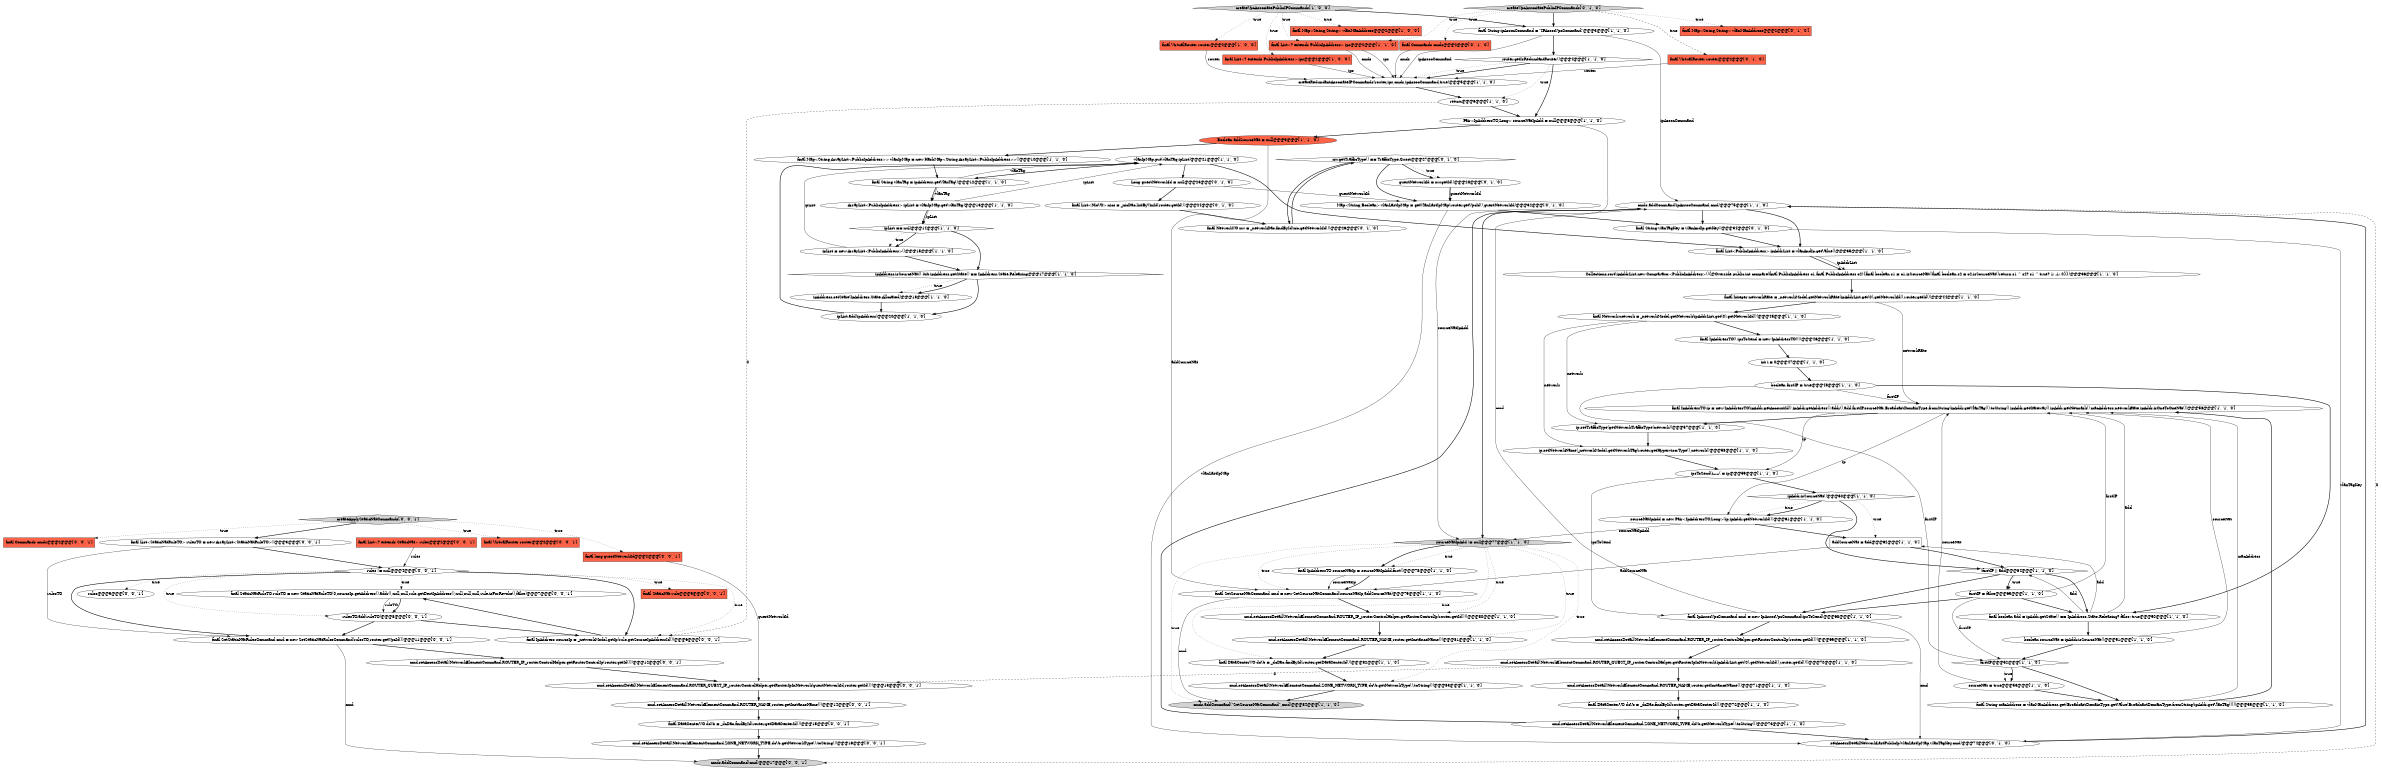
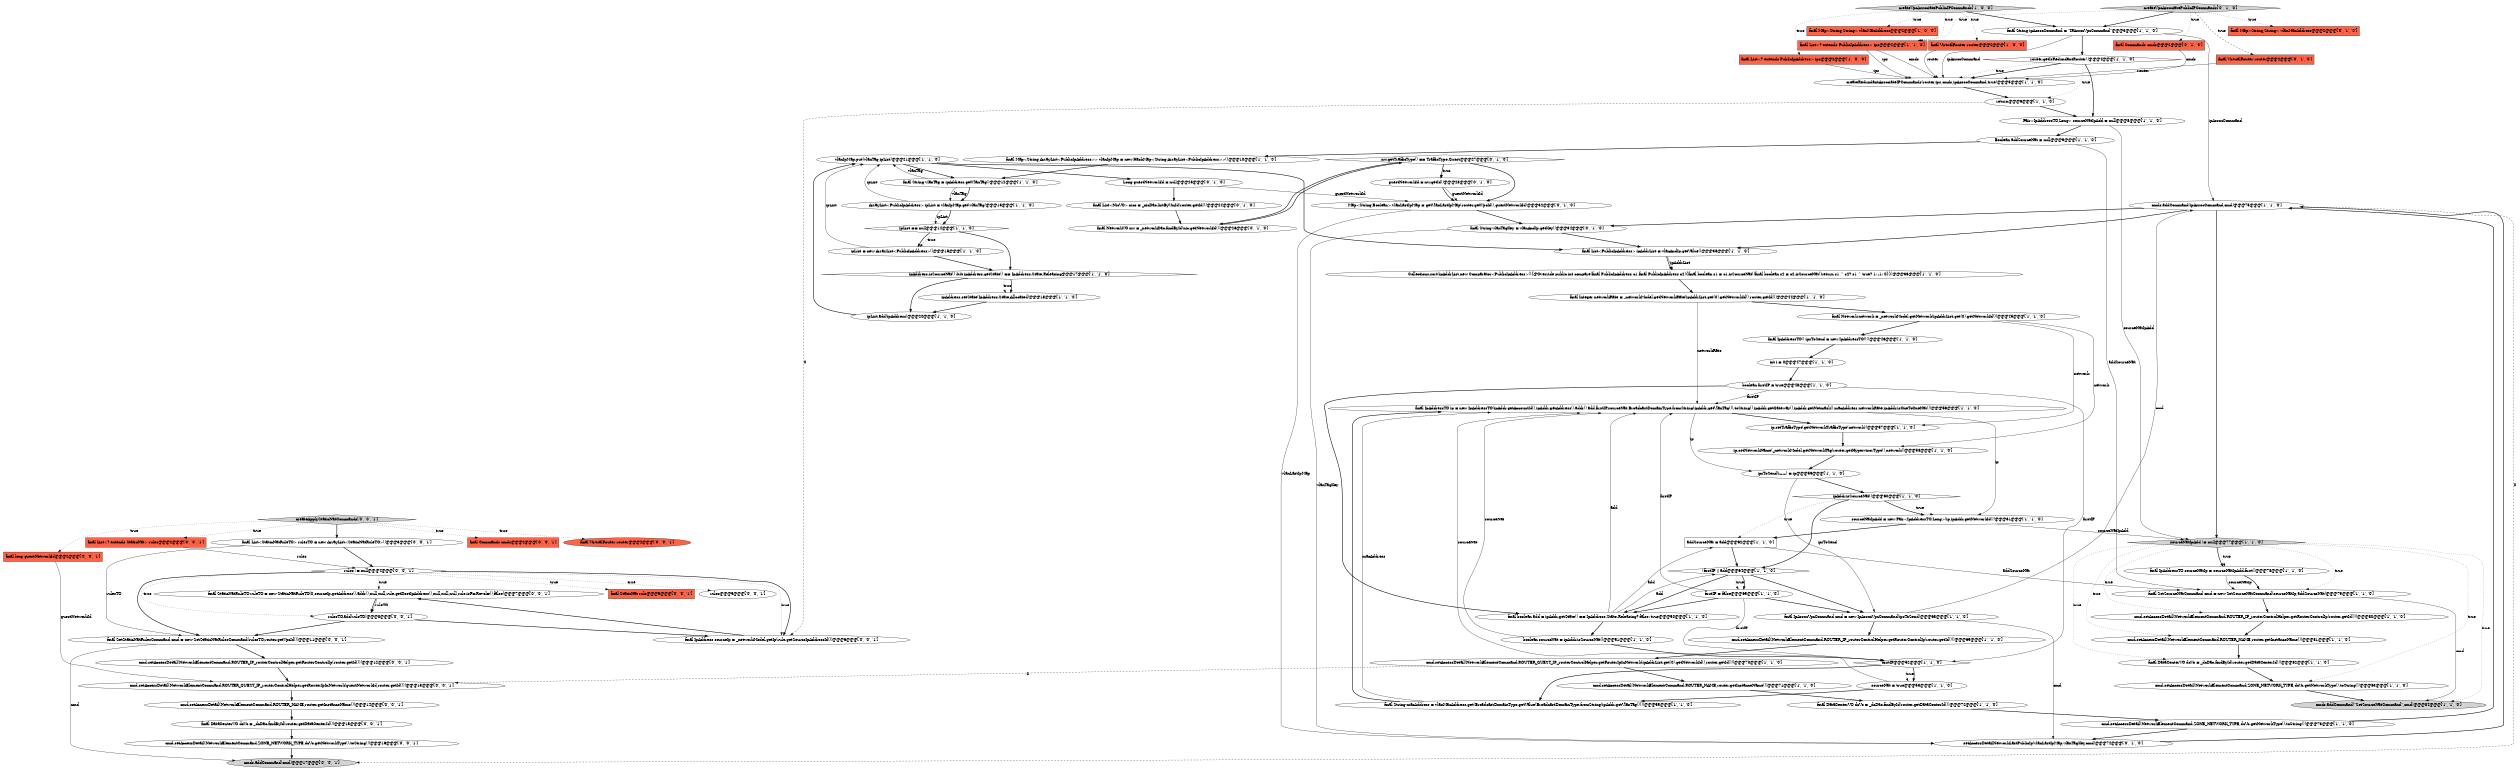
(1268, 140) -> (2046, 140)
none -> (249, 530)
(530, 543) -> (627, 543)
